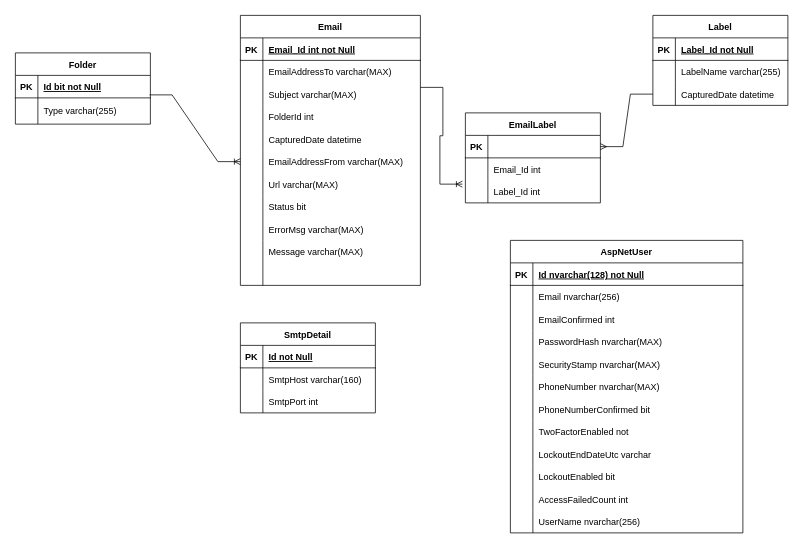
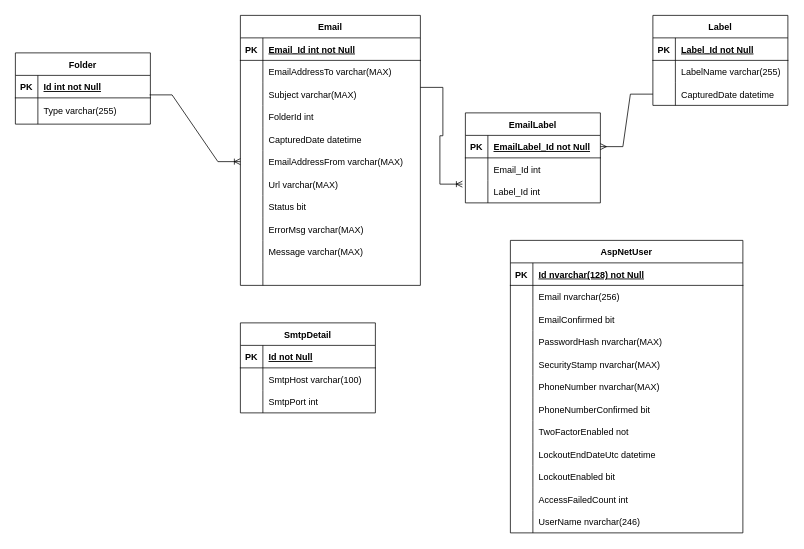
(74, 87) -> (74, 87)
none -> (544, 147)
(578, 320) -> (578, 320)
(320, 380) -> (320, 380)
(600, 455) -> (602, 455)
(593, 522) -> (593, 522)
